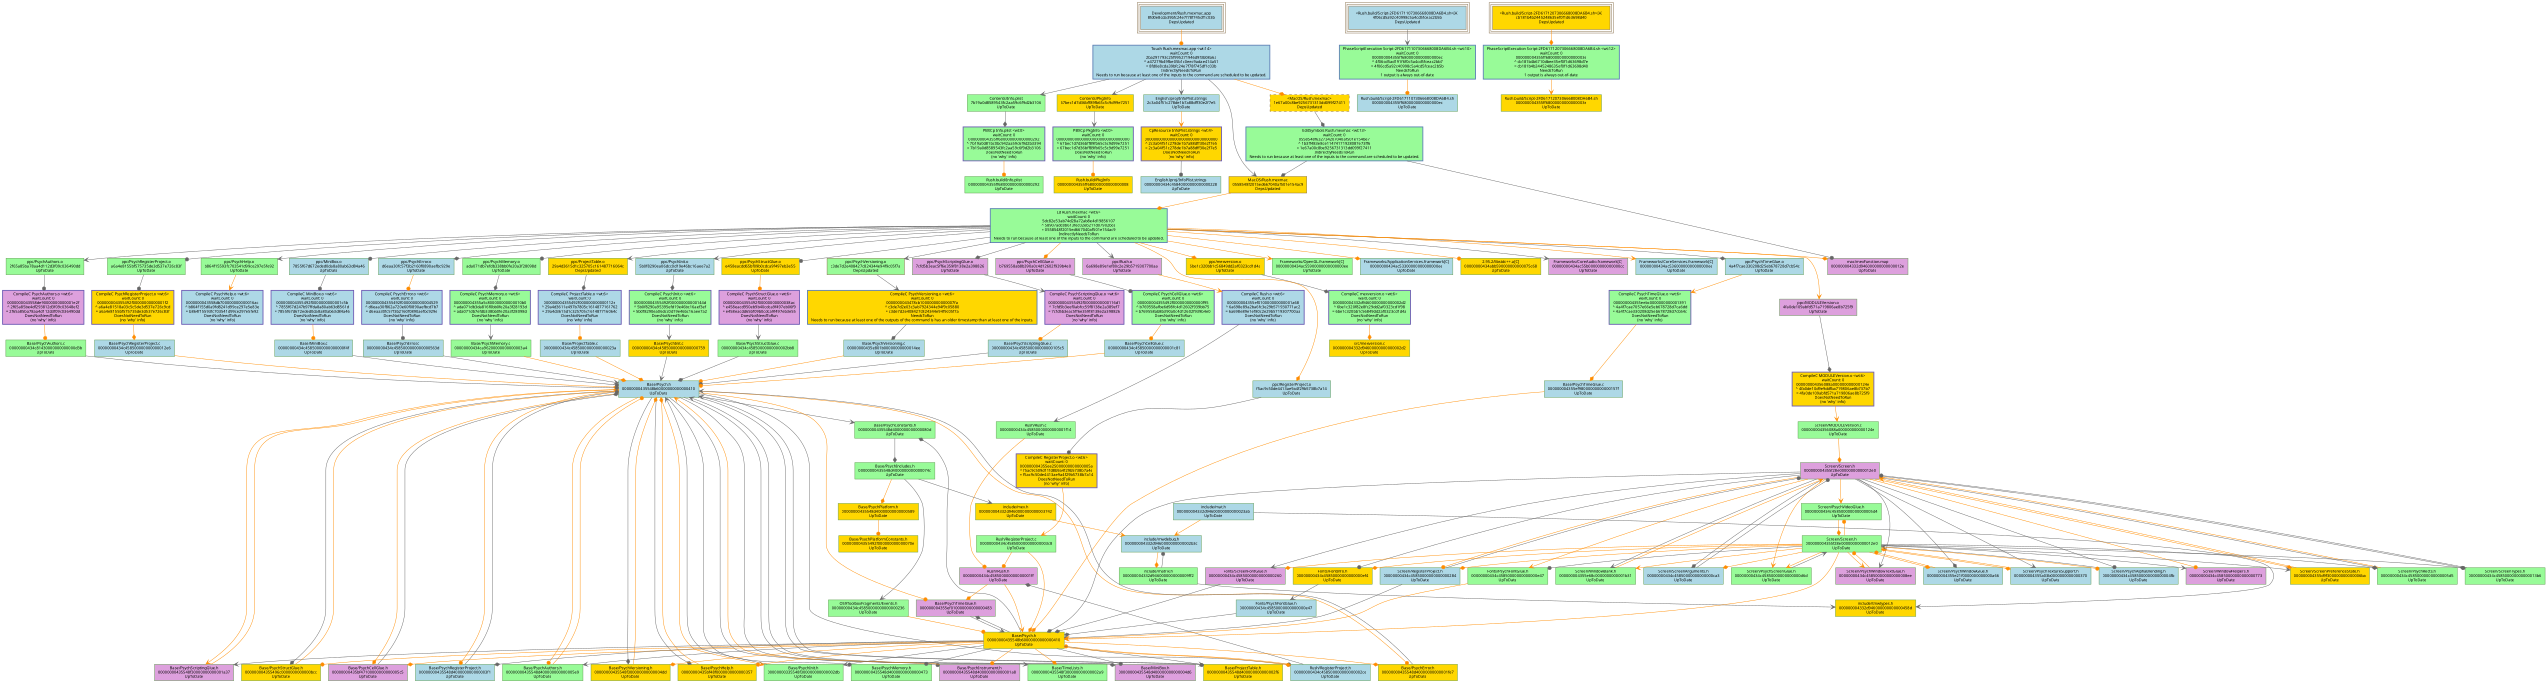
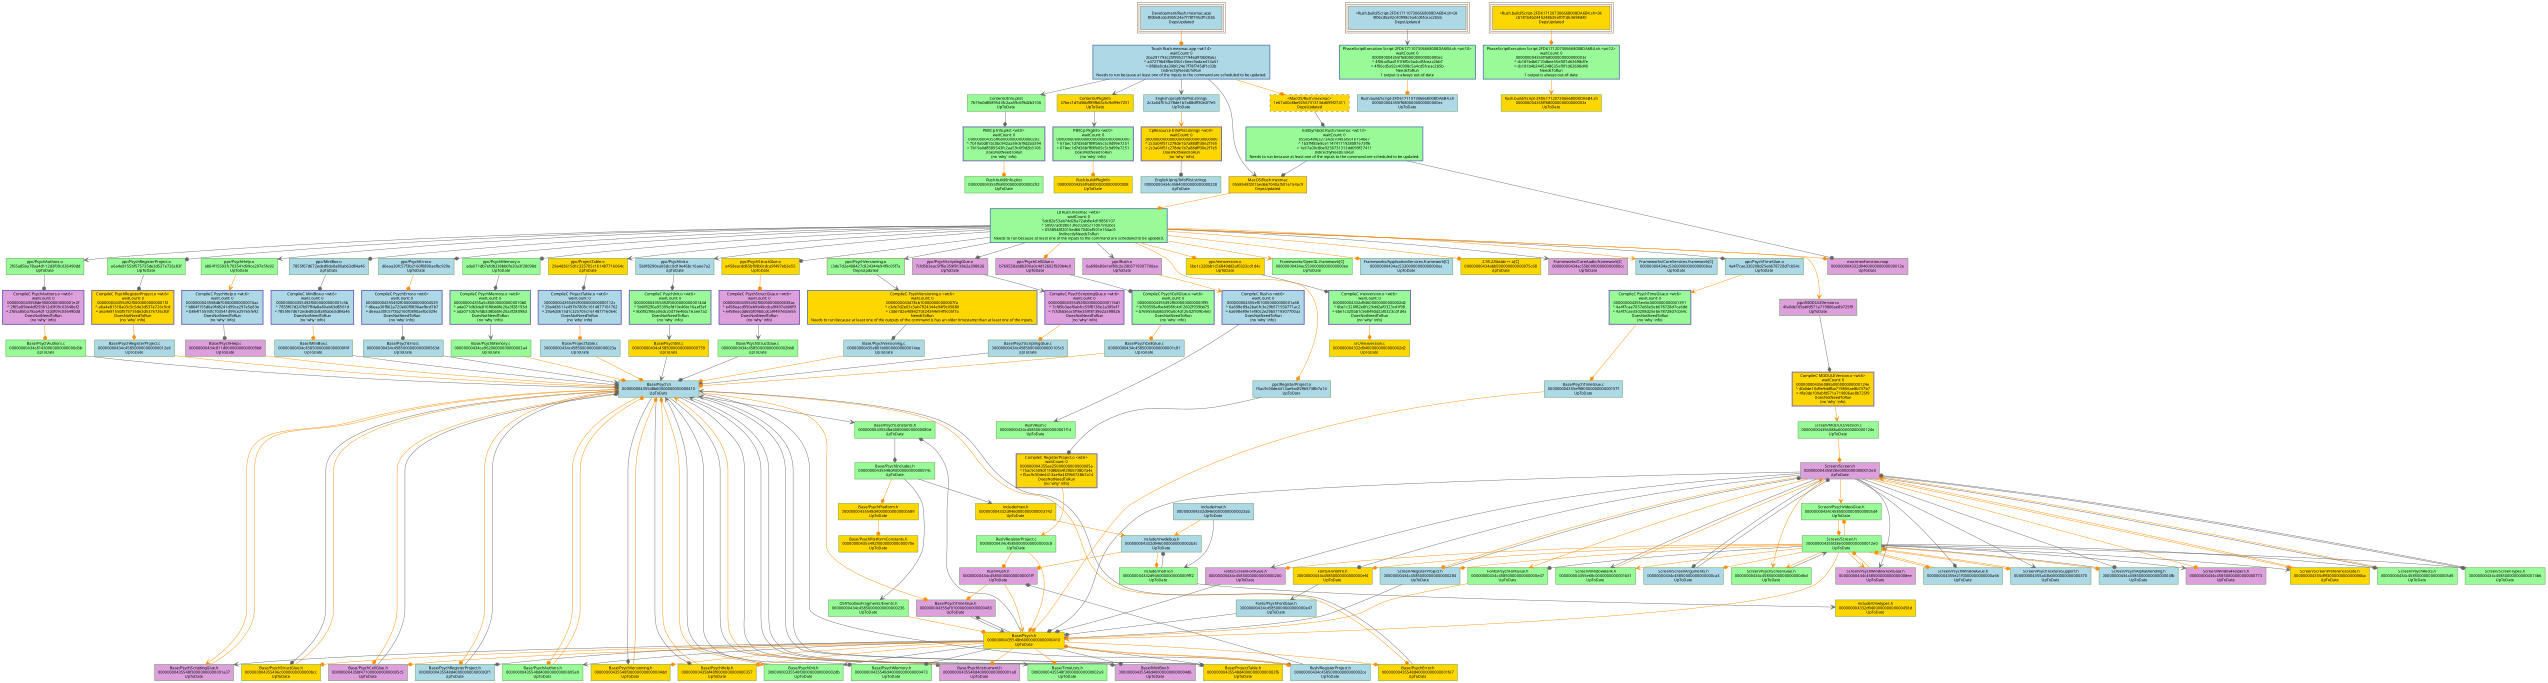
(588, 266) -> (588, 266)
none -> (225, 348)
(975, 495) -> (1081, 560)
(1948, 533) -> (1208, 547)
